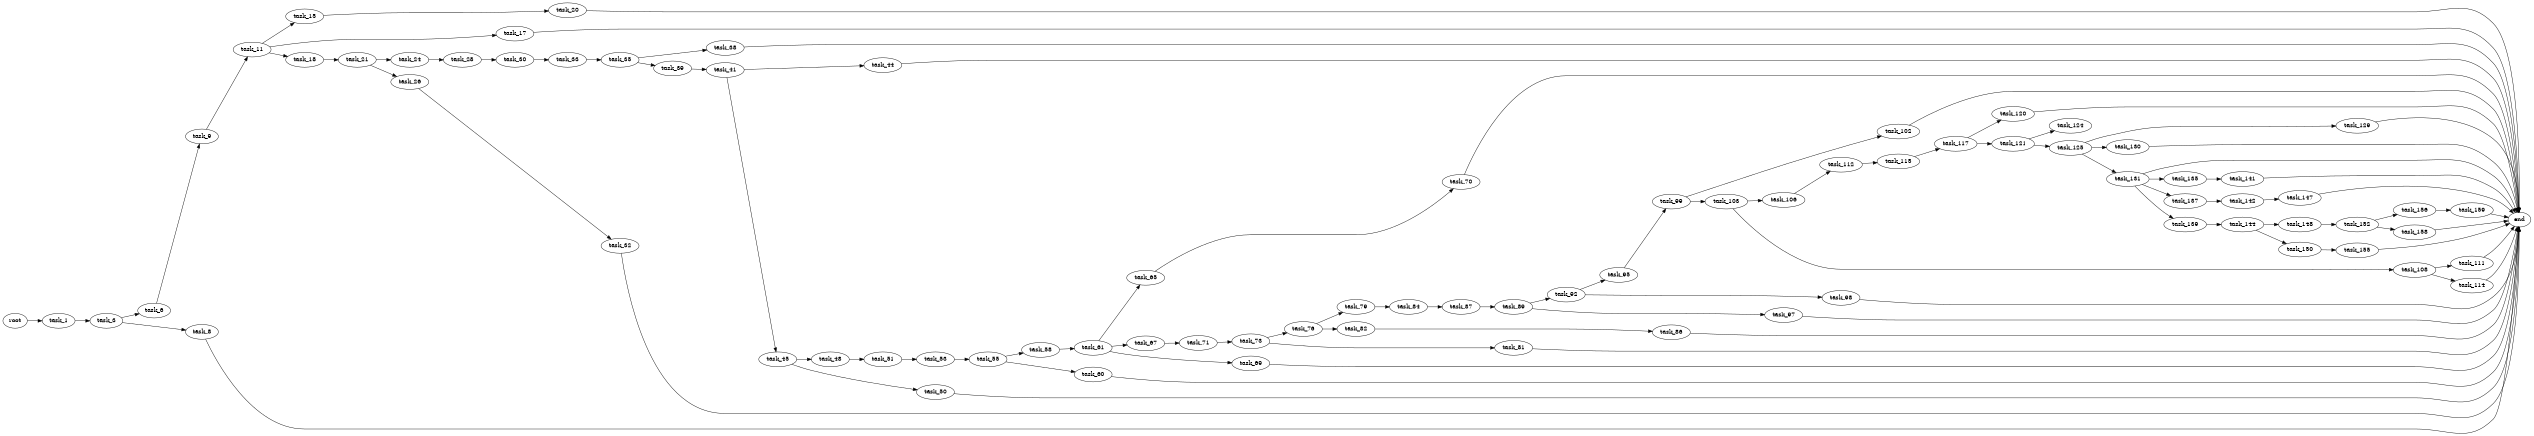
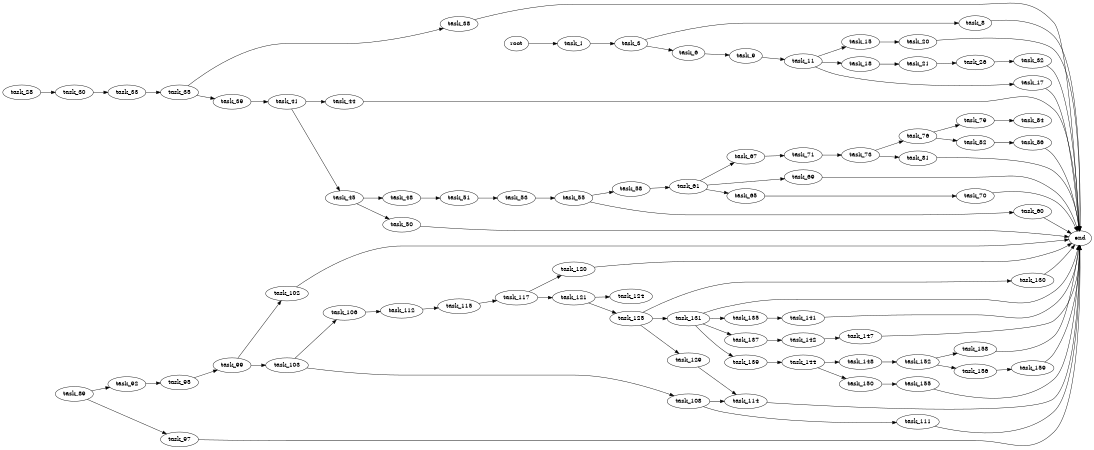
(410, 60) -> none
(2473, 127) -> (715, 380)
(1841, 298) -> none
(1461, 307) -> none
